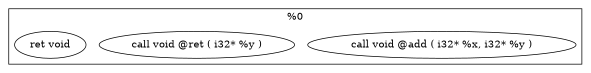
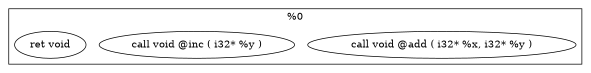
(197, 45) -> (197, 45)
